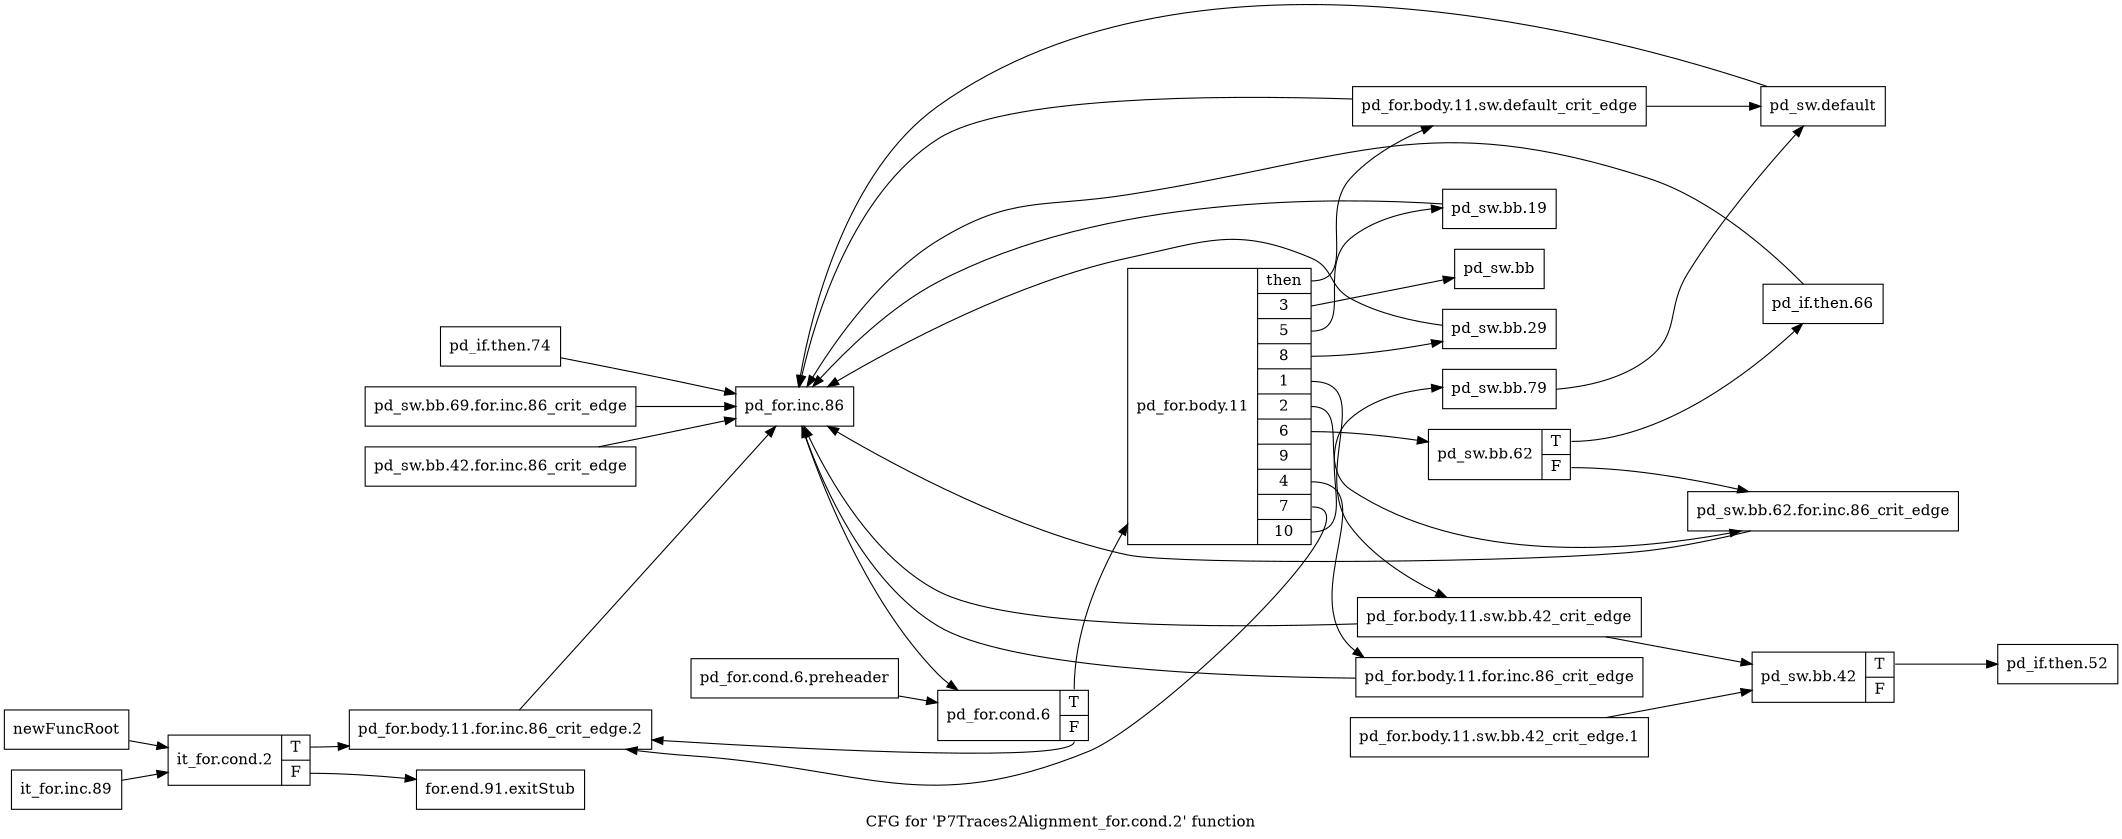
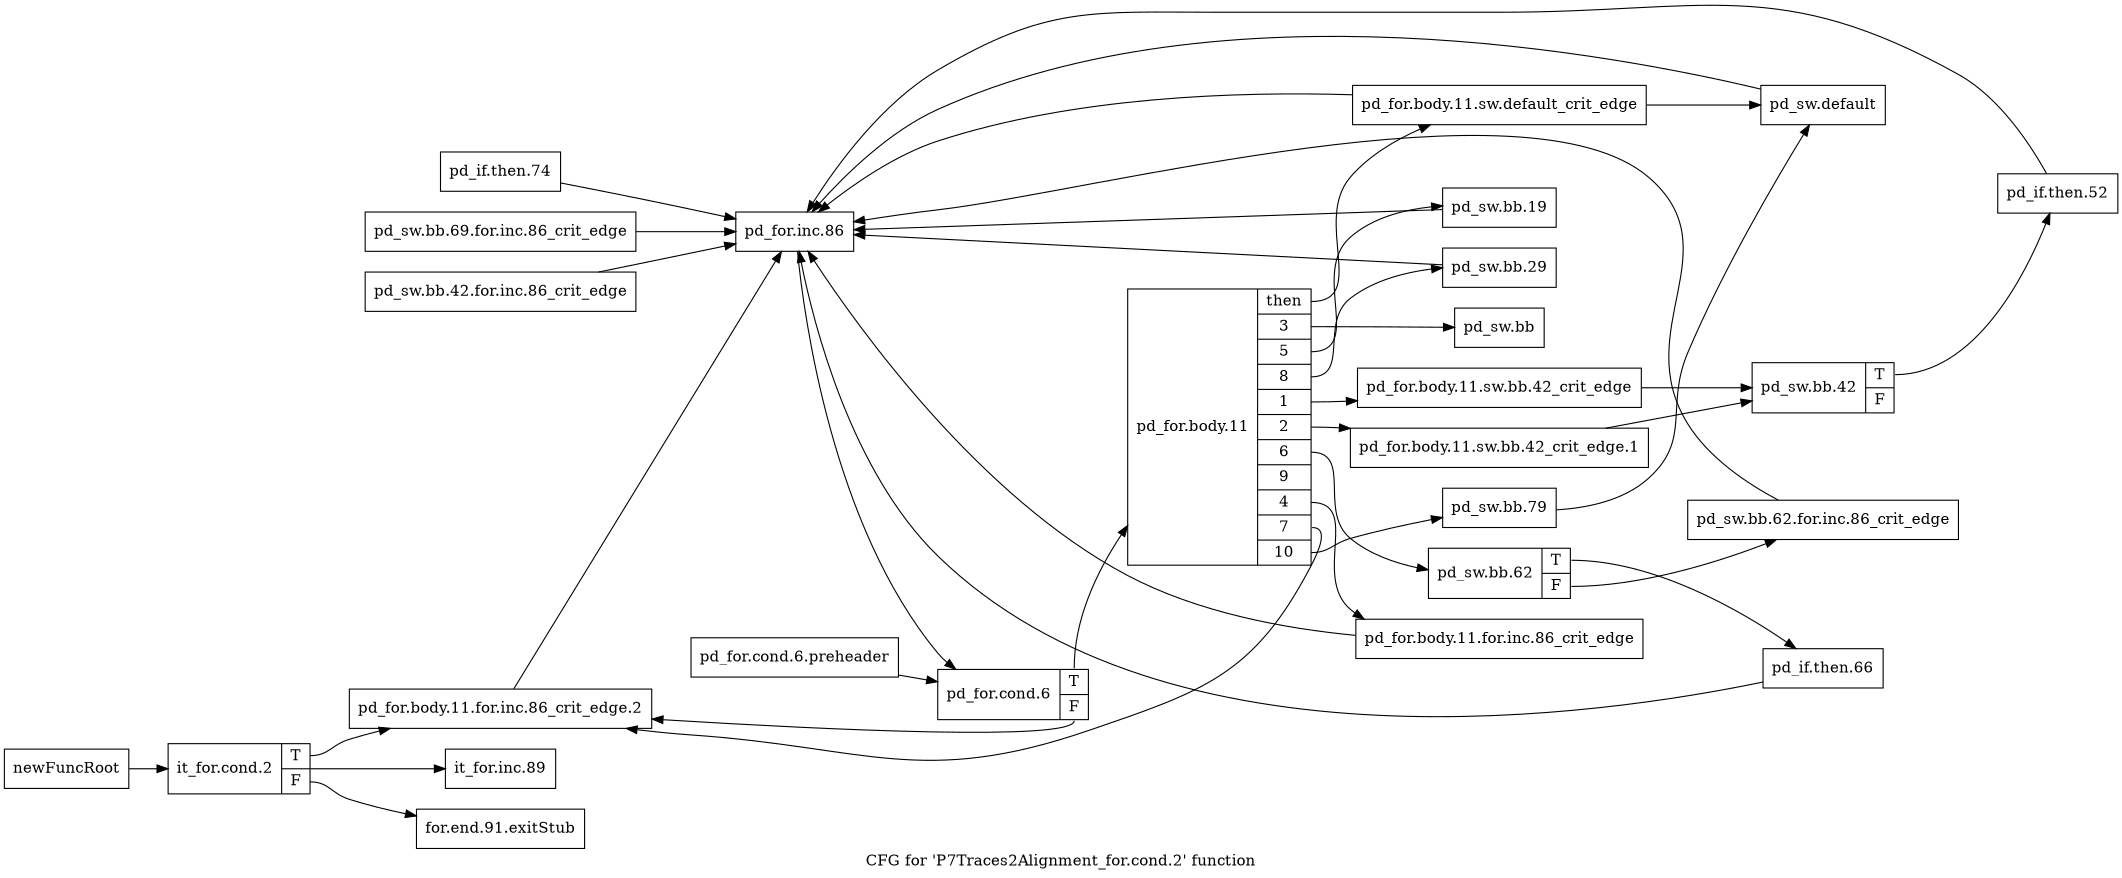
(1486, 540) -> (1325, 427)
(1044, 616) -> (1424, 12)
(140, 777) -> (372, 769)
